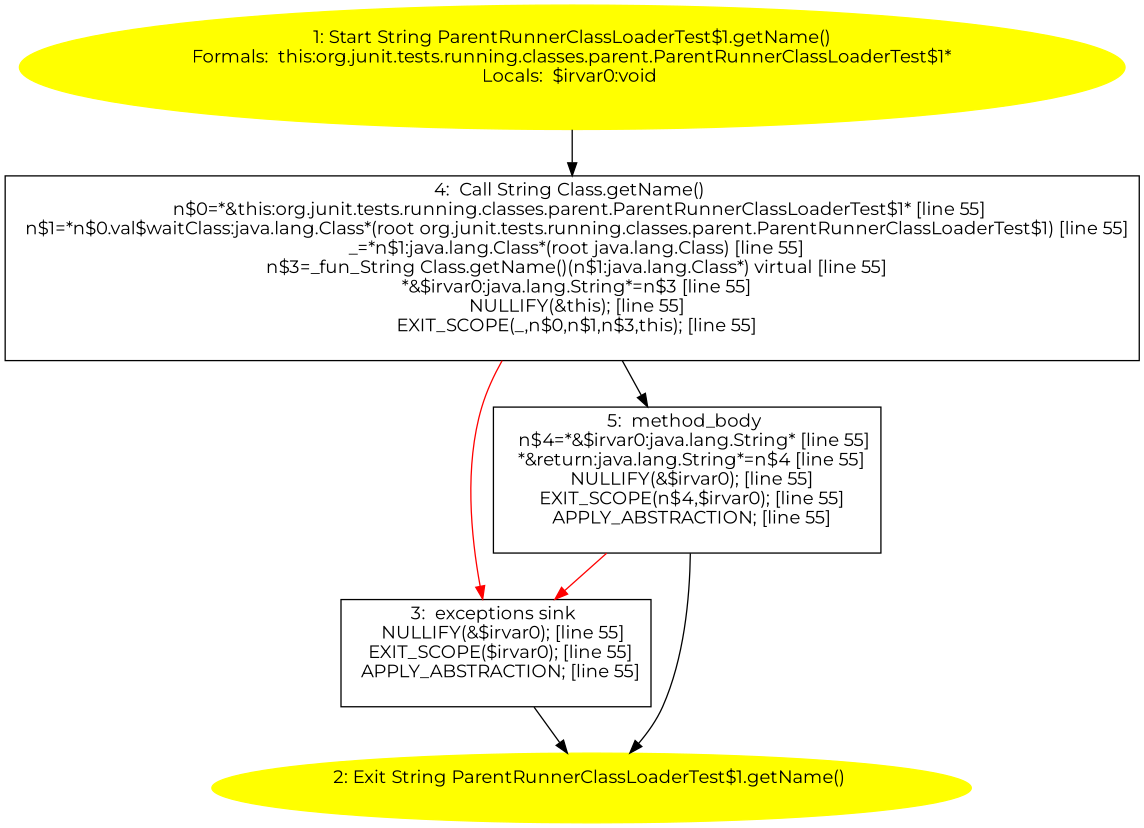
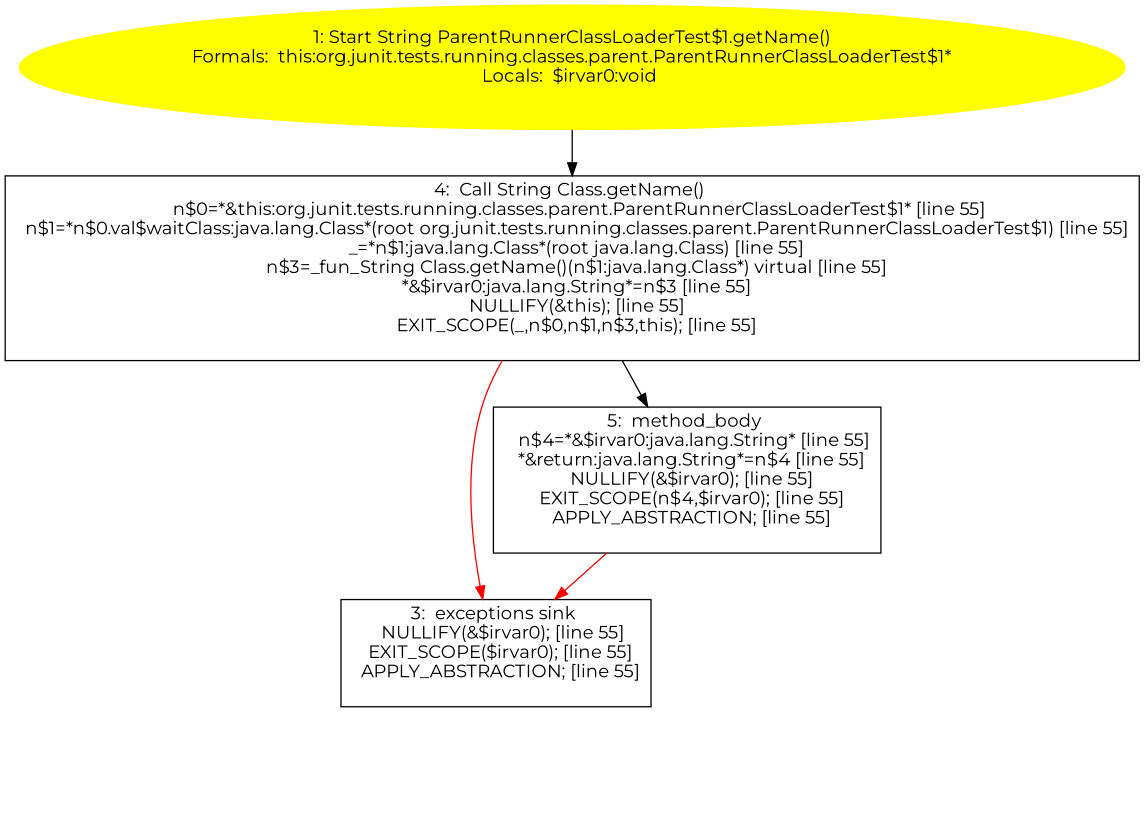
(592, 788) -> none
